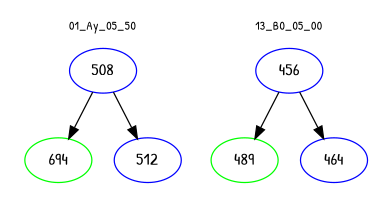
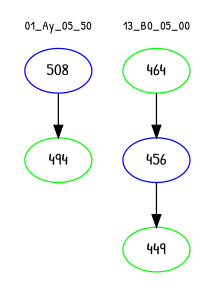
(309, 110) -> (156, 109)
(58, 160) -> (58, 160)
(148, 160) -> none
(245, 160) -> (156, 250)
(334, 160) -> (156, 71)
